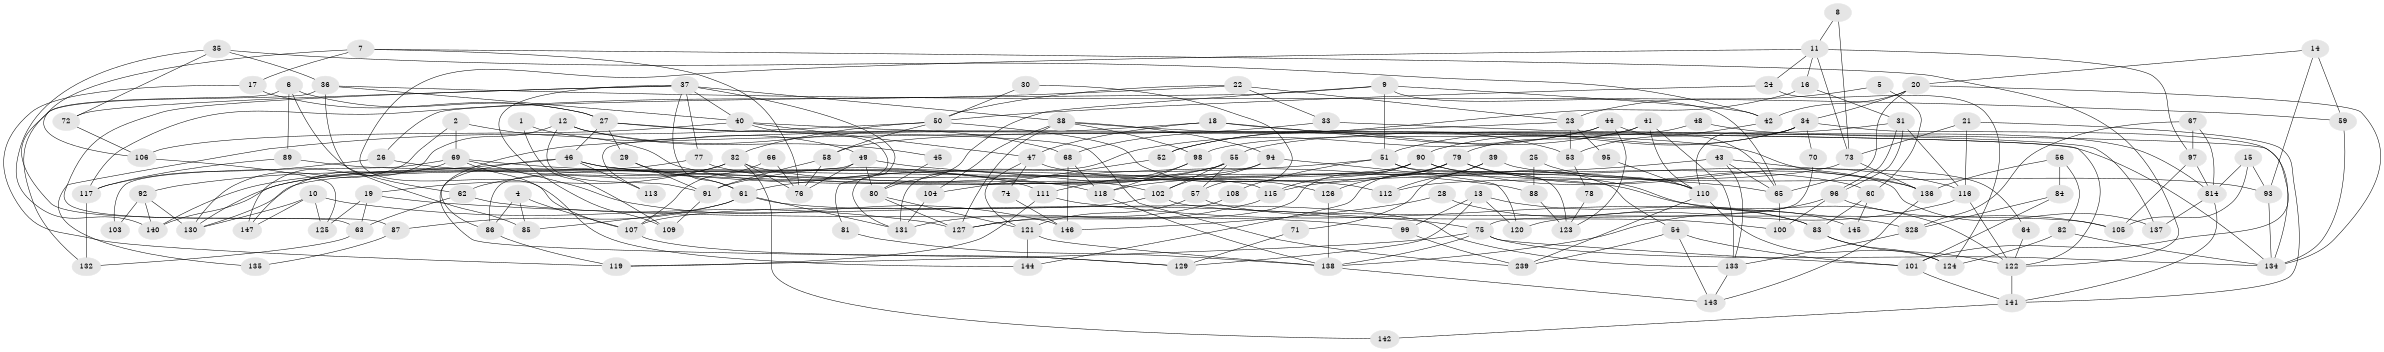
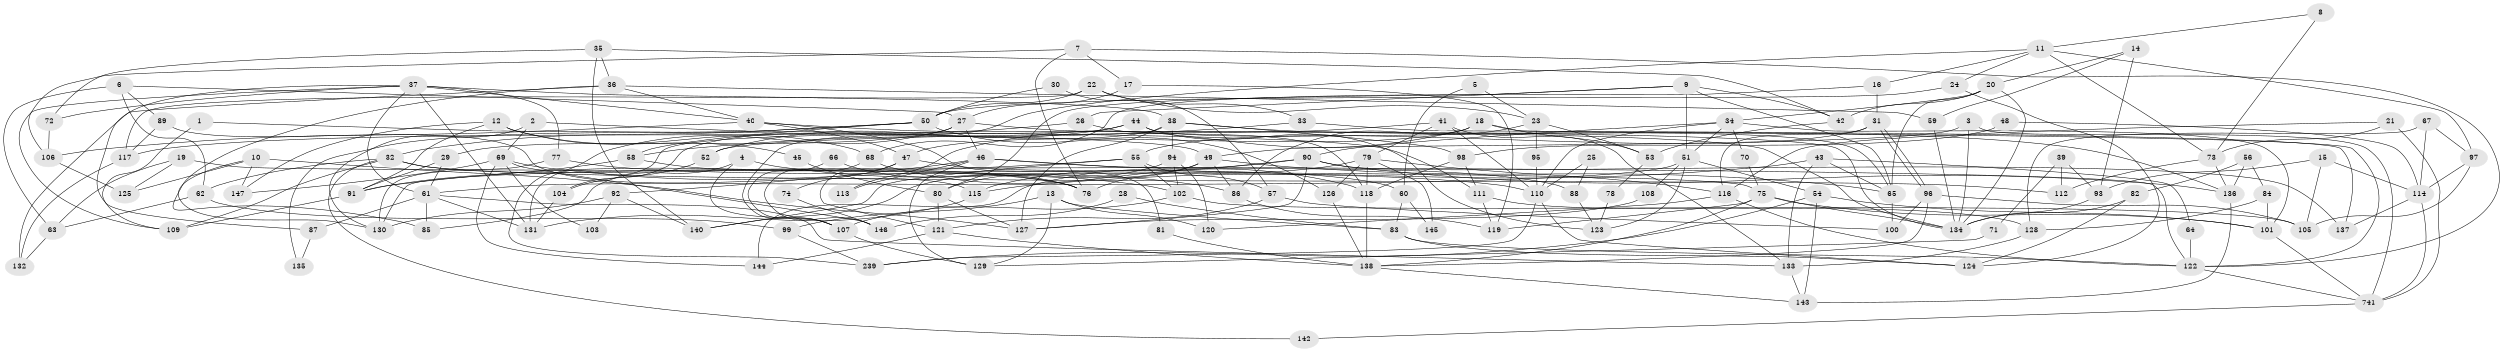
none -> (1969, 122)
(546, 182) -> (277, 194)
(2212, 194) -> (2419, 194)
(1912, 230) -> (2032, 230)
(2012, 303) -> (2369, 303)
